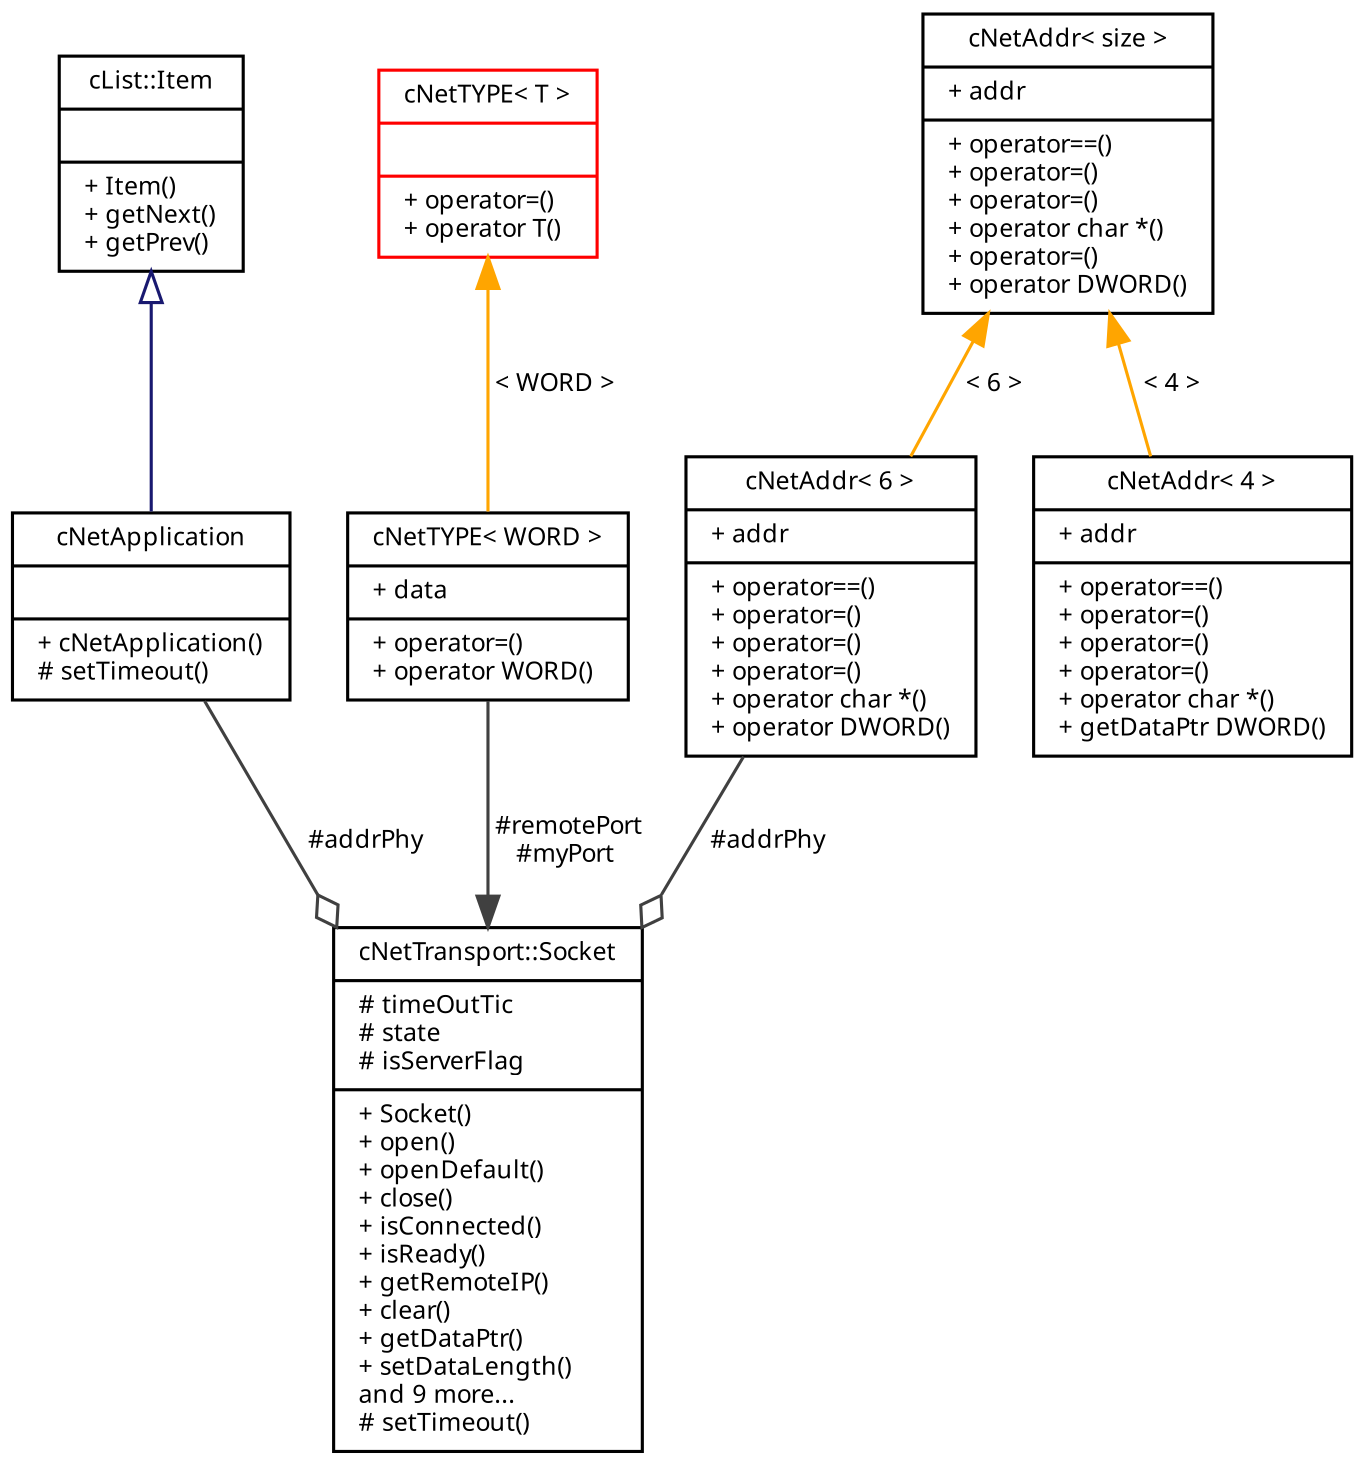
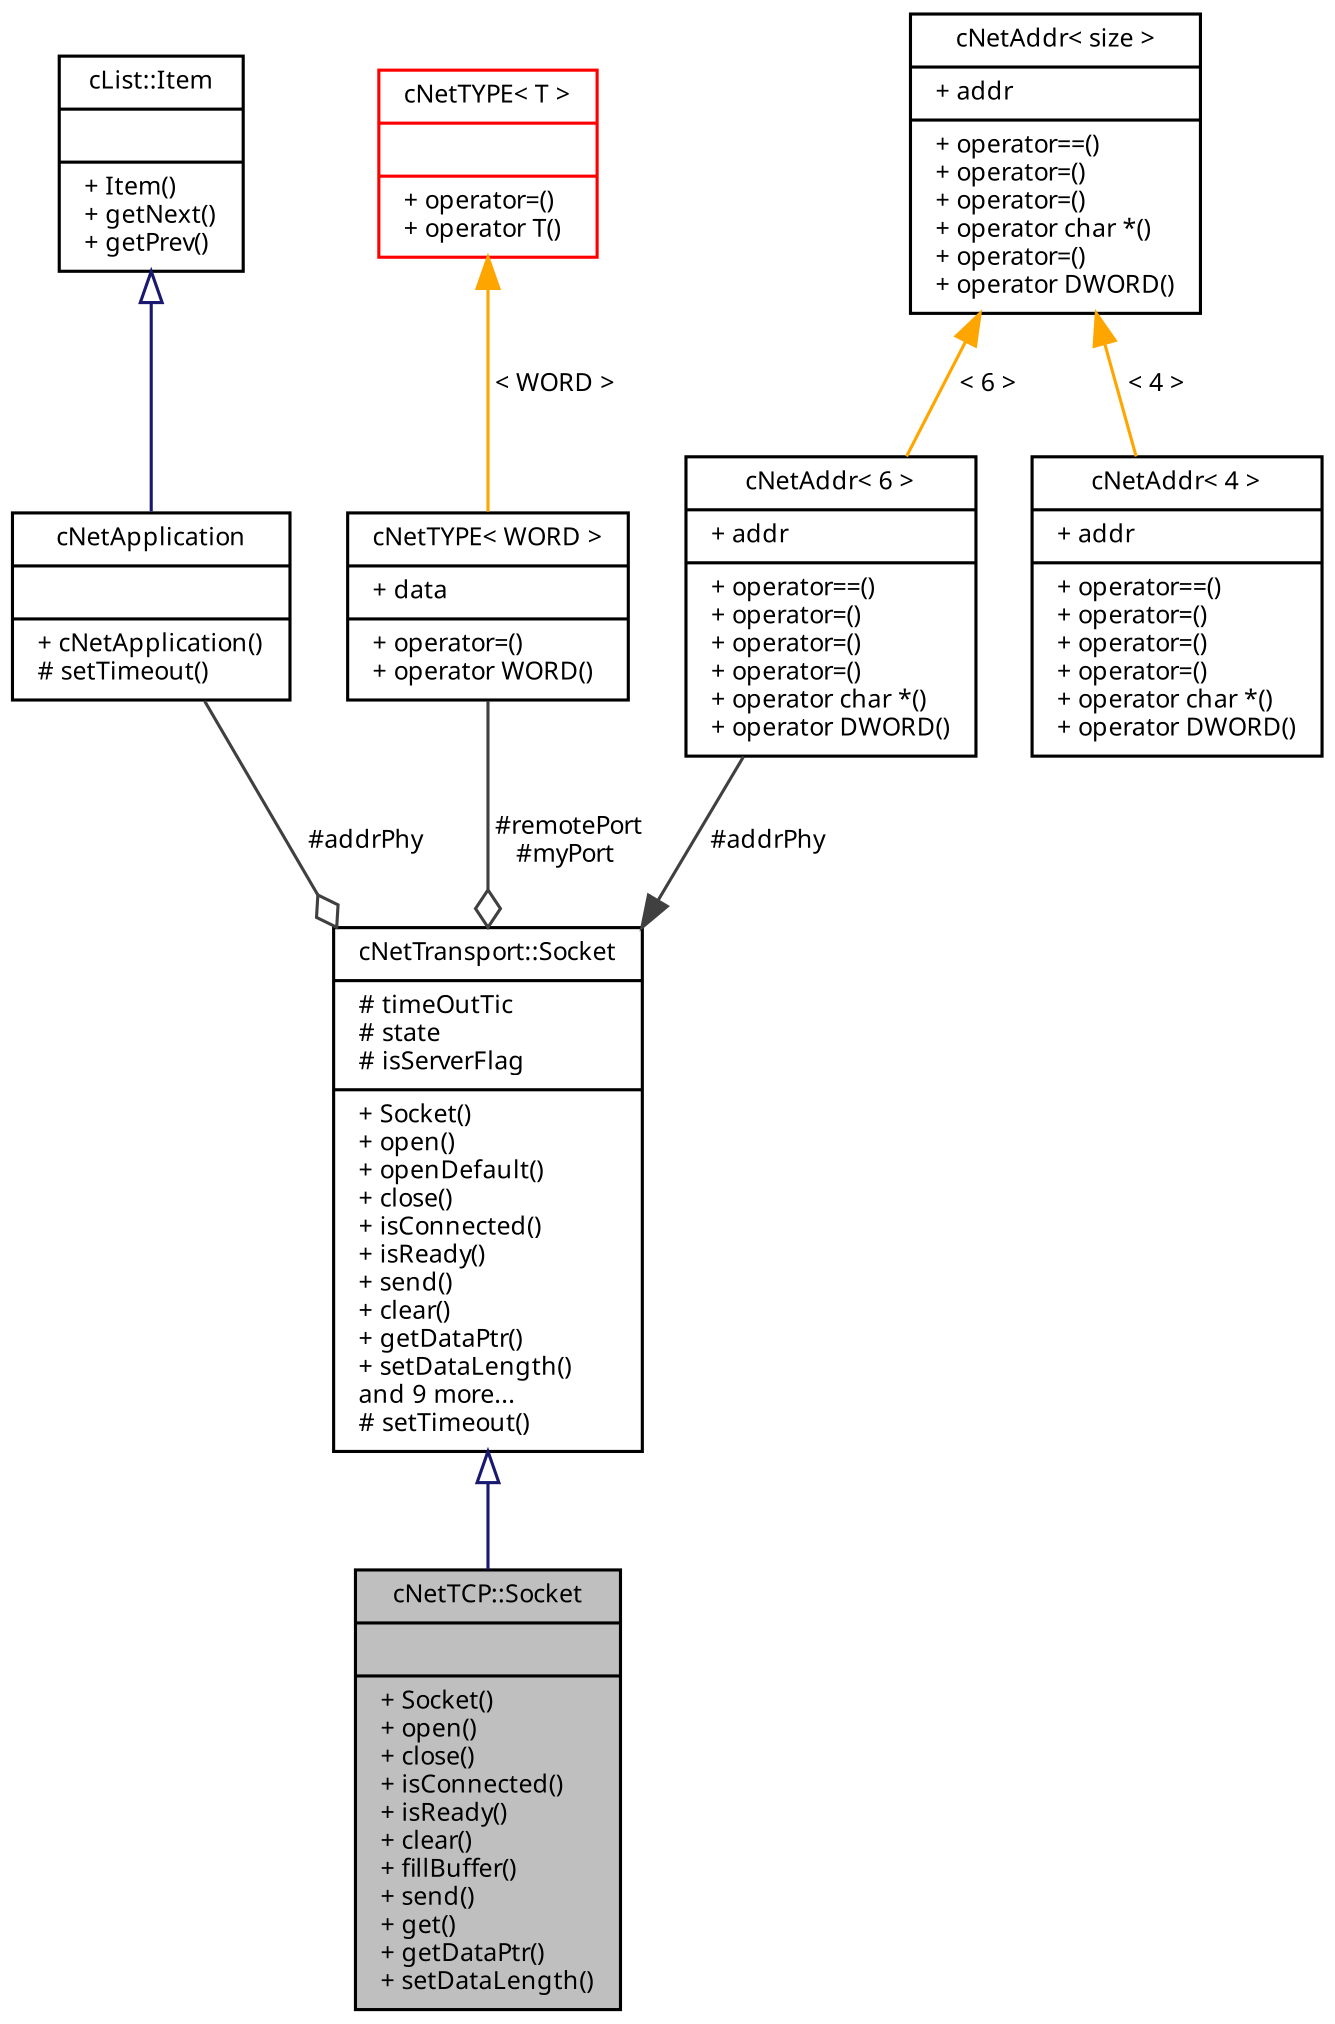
(1193, 728) -> (1177, 728)
(488, 798) -> (488, 795)
(703, 826) -> (701, 828)
(454, 1283) -> (407, 1283)
none -> (488, 1790)
